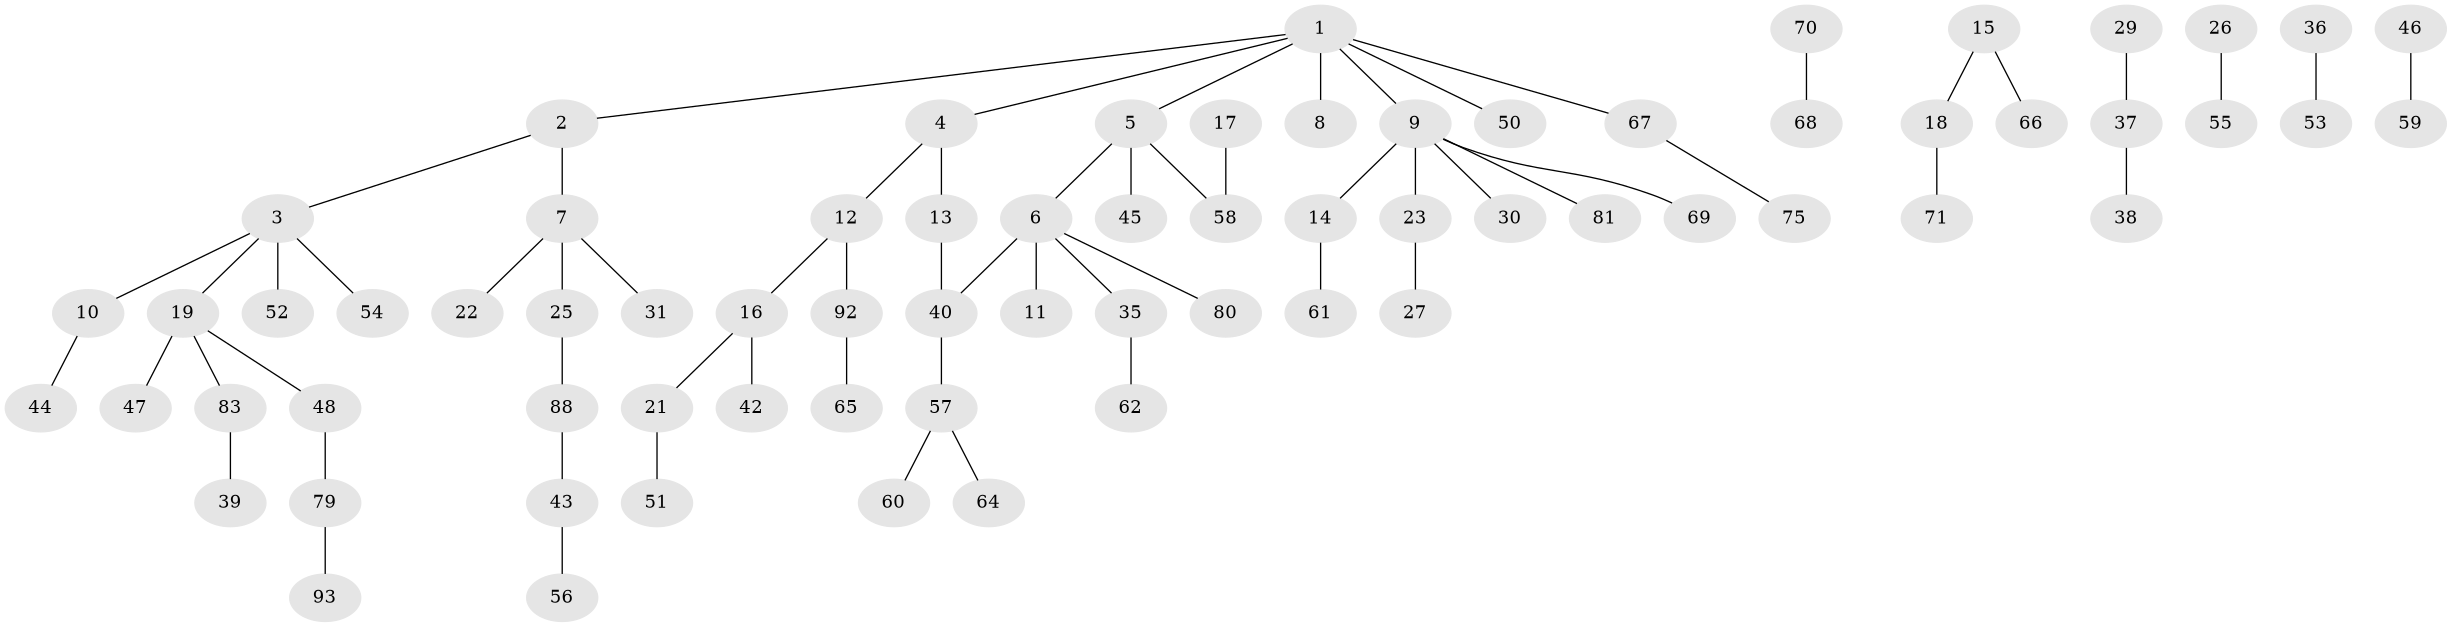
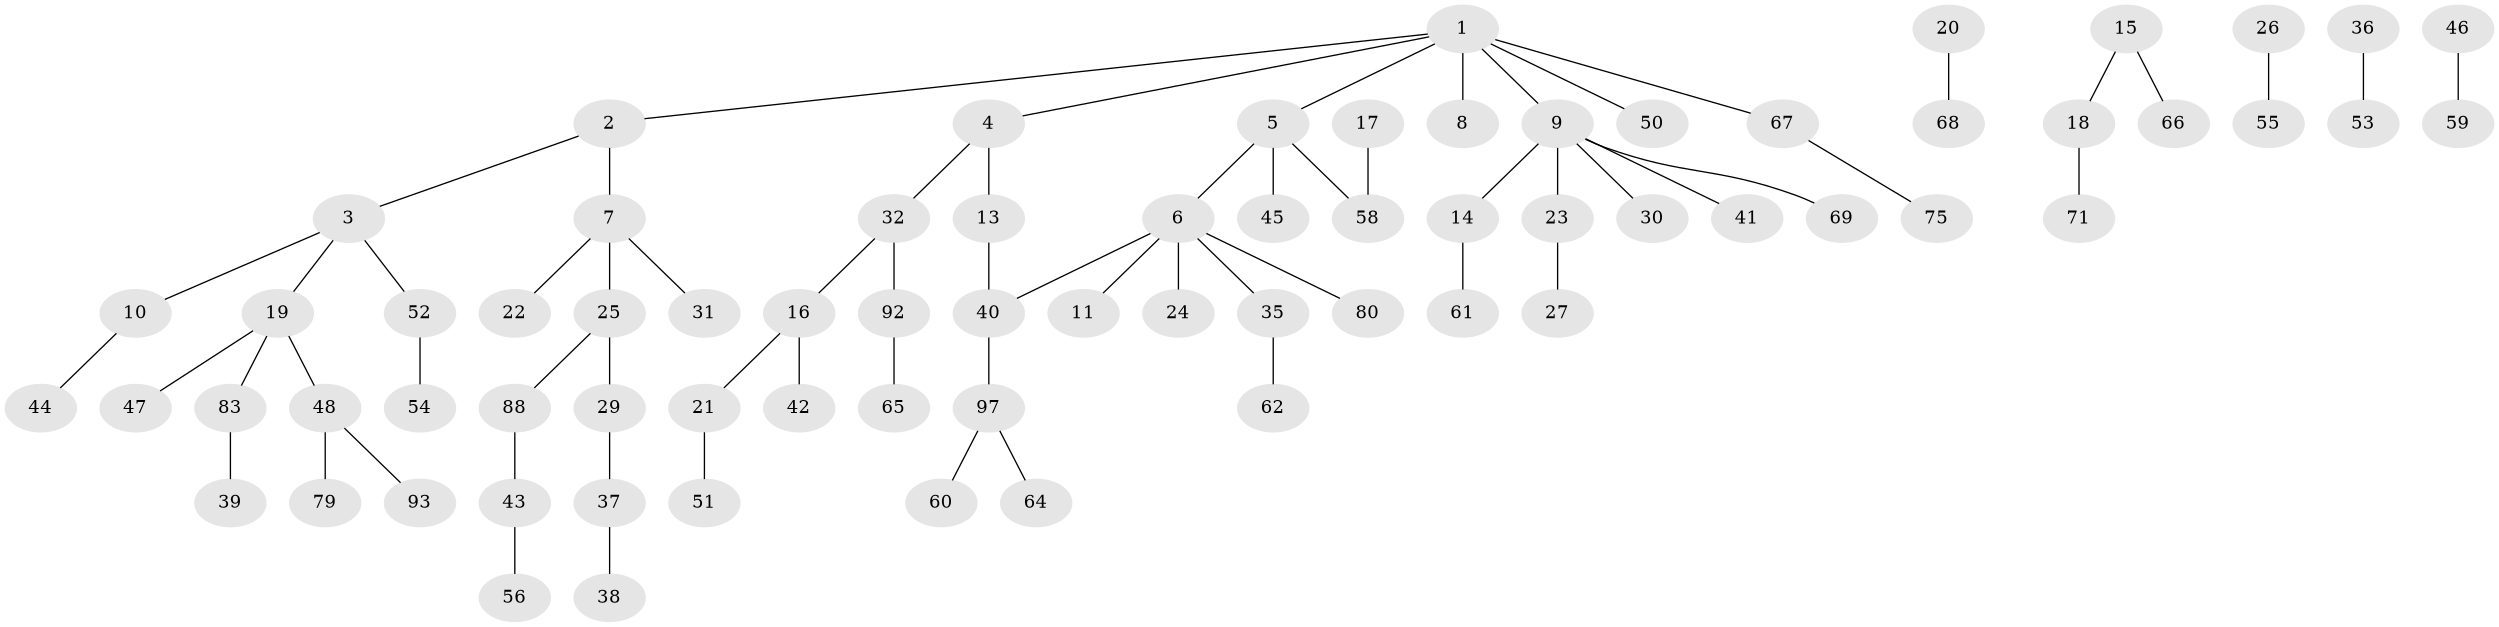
(1806, 29) -> (1949, 29)
(847, 219) -> (894, 219)
(1605, 219) -> (1747, 219)
(325, 266) -> (420, 361)
none -> (1178, 313)
none -> (610, 361)
(941, 408) -> (989, 408)
(325, 550) -> (372, 455)
